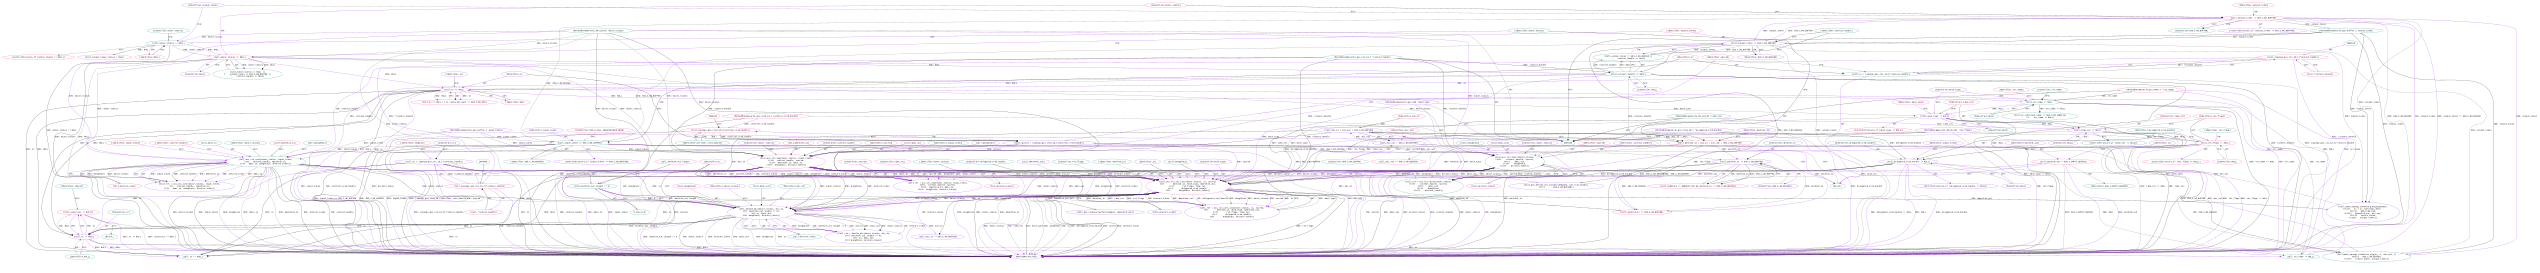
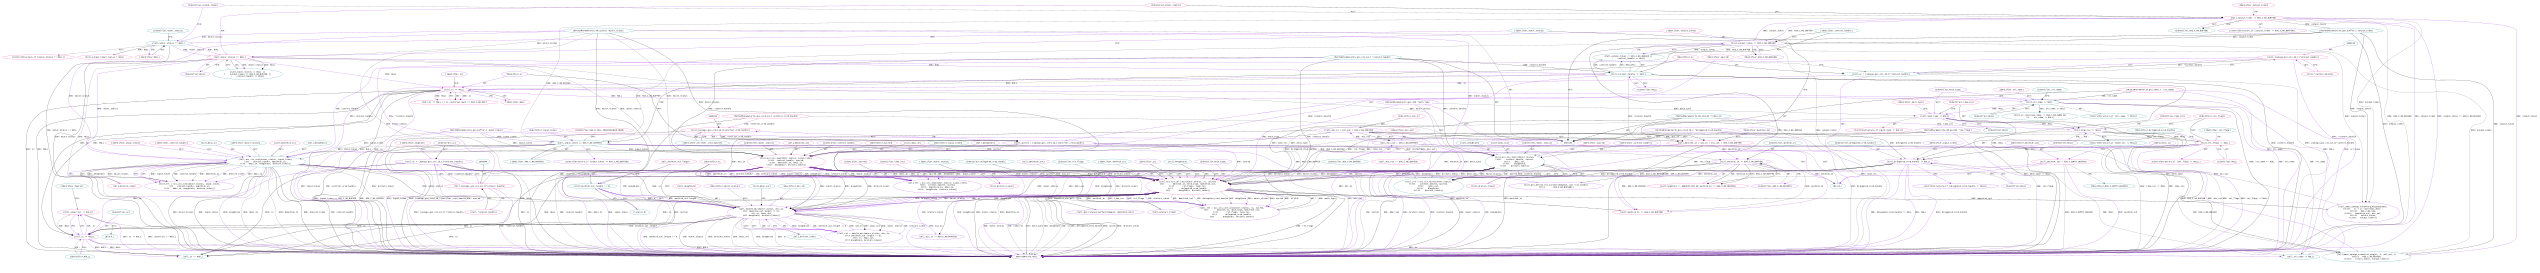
none -> (2114, 116)
